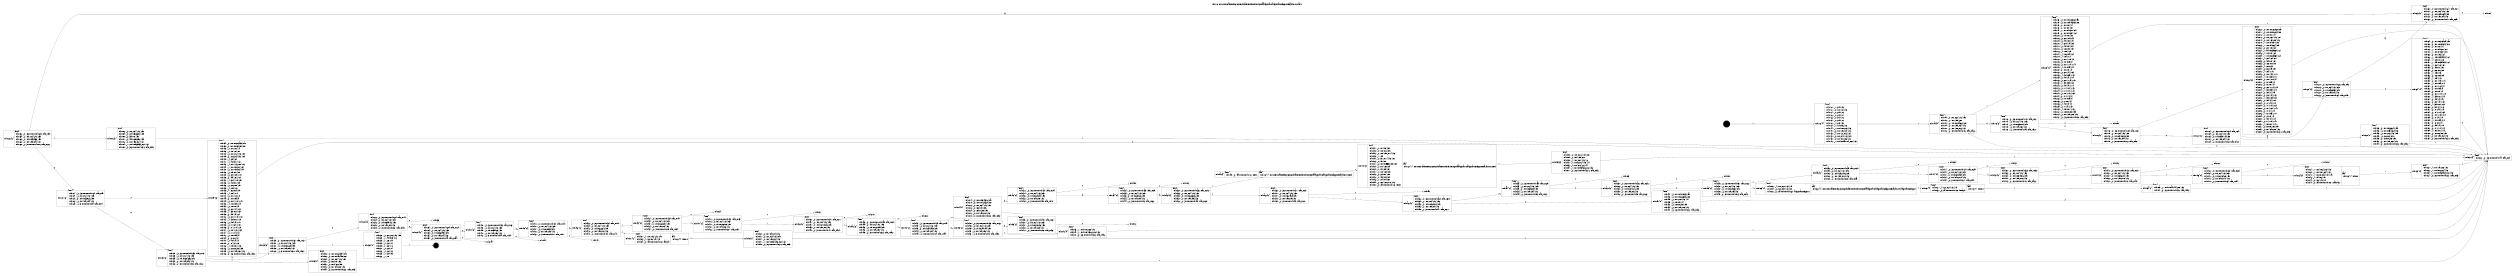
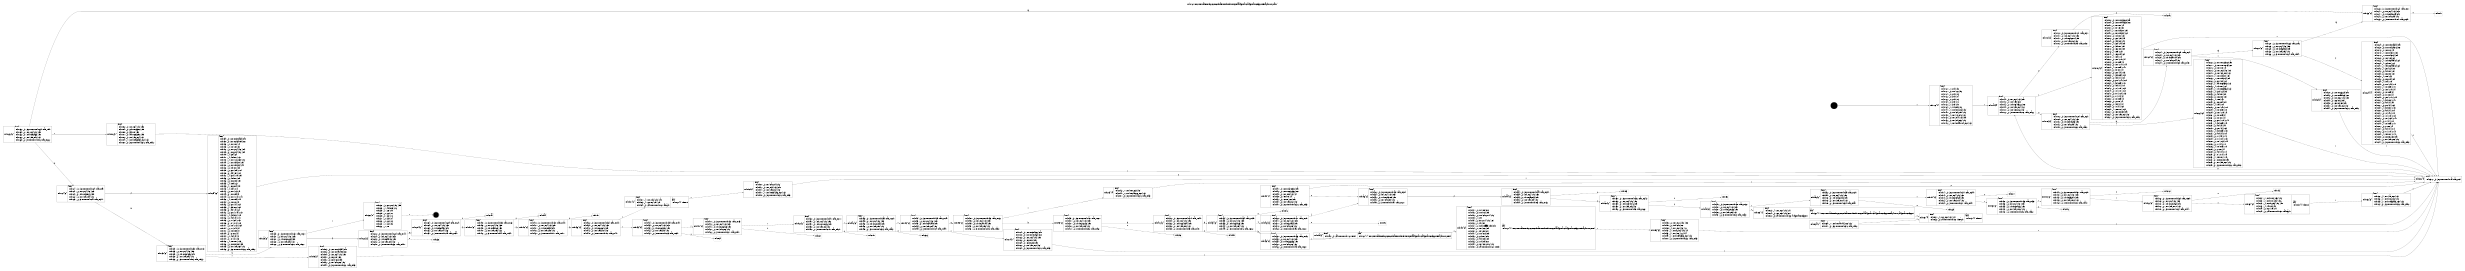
(2064, 130) -> (2038, 113)
(2063, 189) -> (1888, 222)
(1235, 196) -> (1258, 223)
(1004, 202) -> (1127, 223)
(1551, 203) -> (1333, 197)
